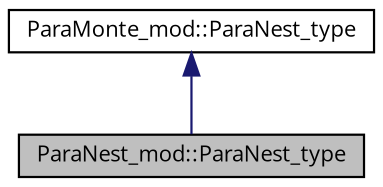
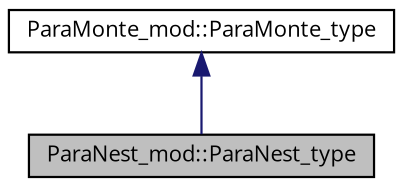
(191, 31) -> (201, 31)
